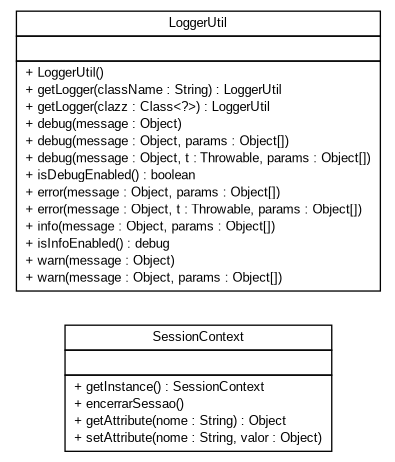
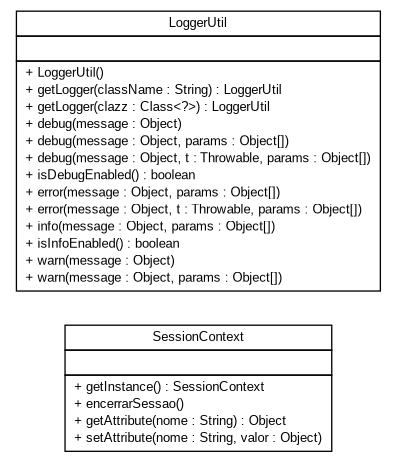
(98, 244) -> (103, 244)
